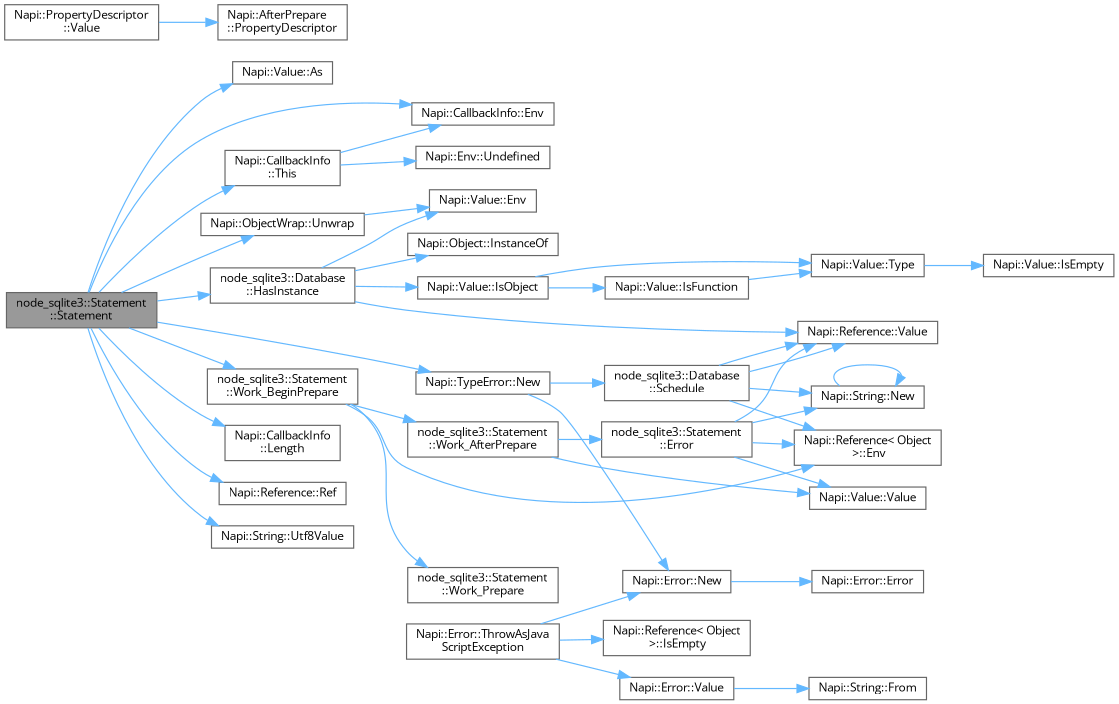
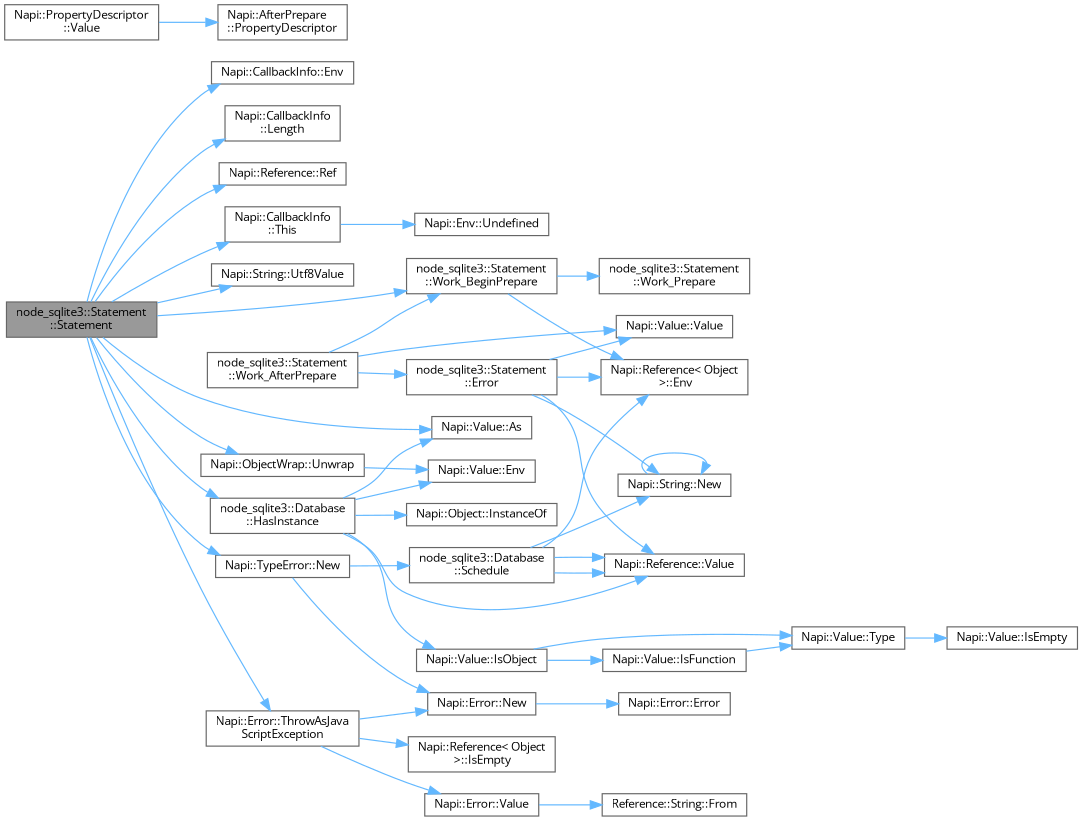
(385, 140) -> none
(377, 412) -> (380, 327)
none -> (378, 477)
none -> (174, 532)
(868, 689) -> (674, 805)
